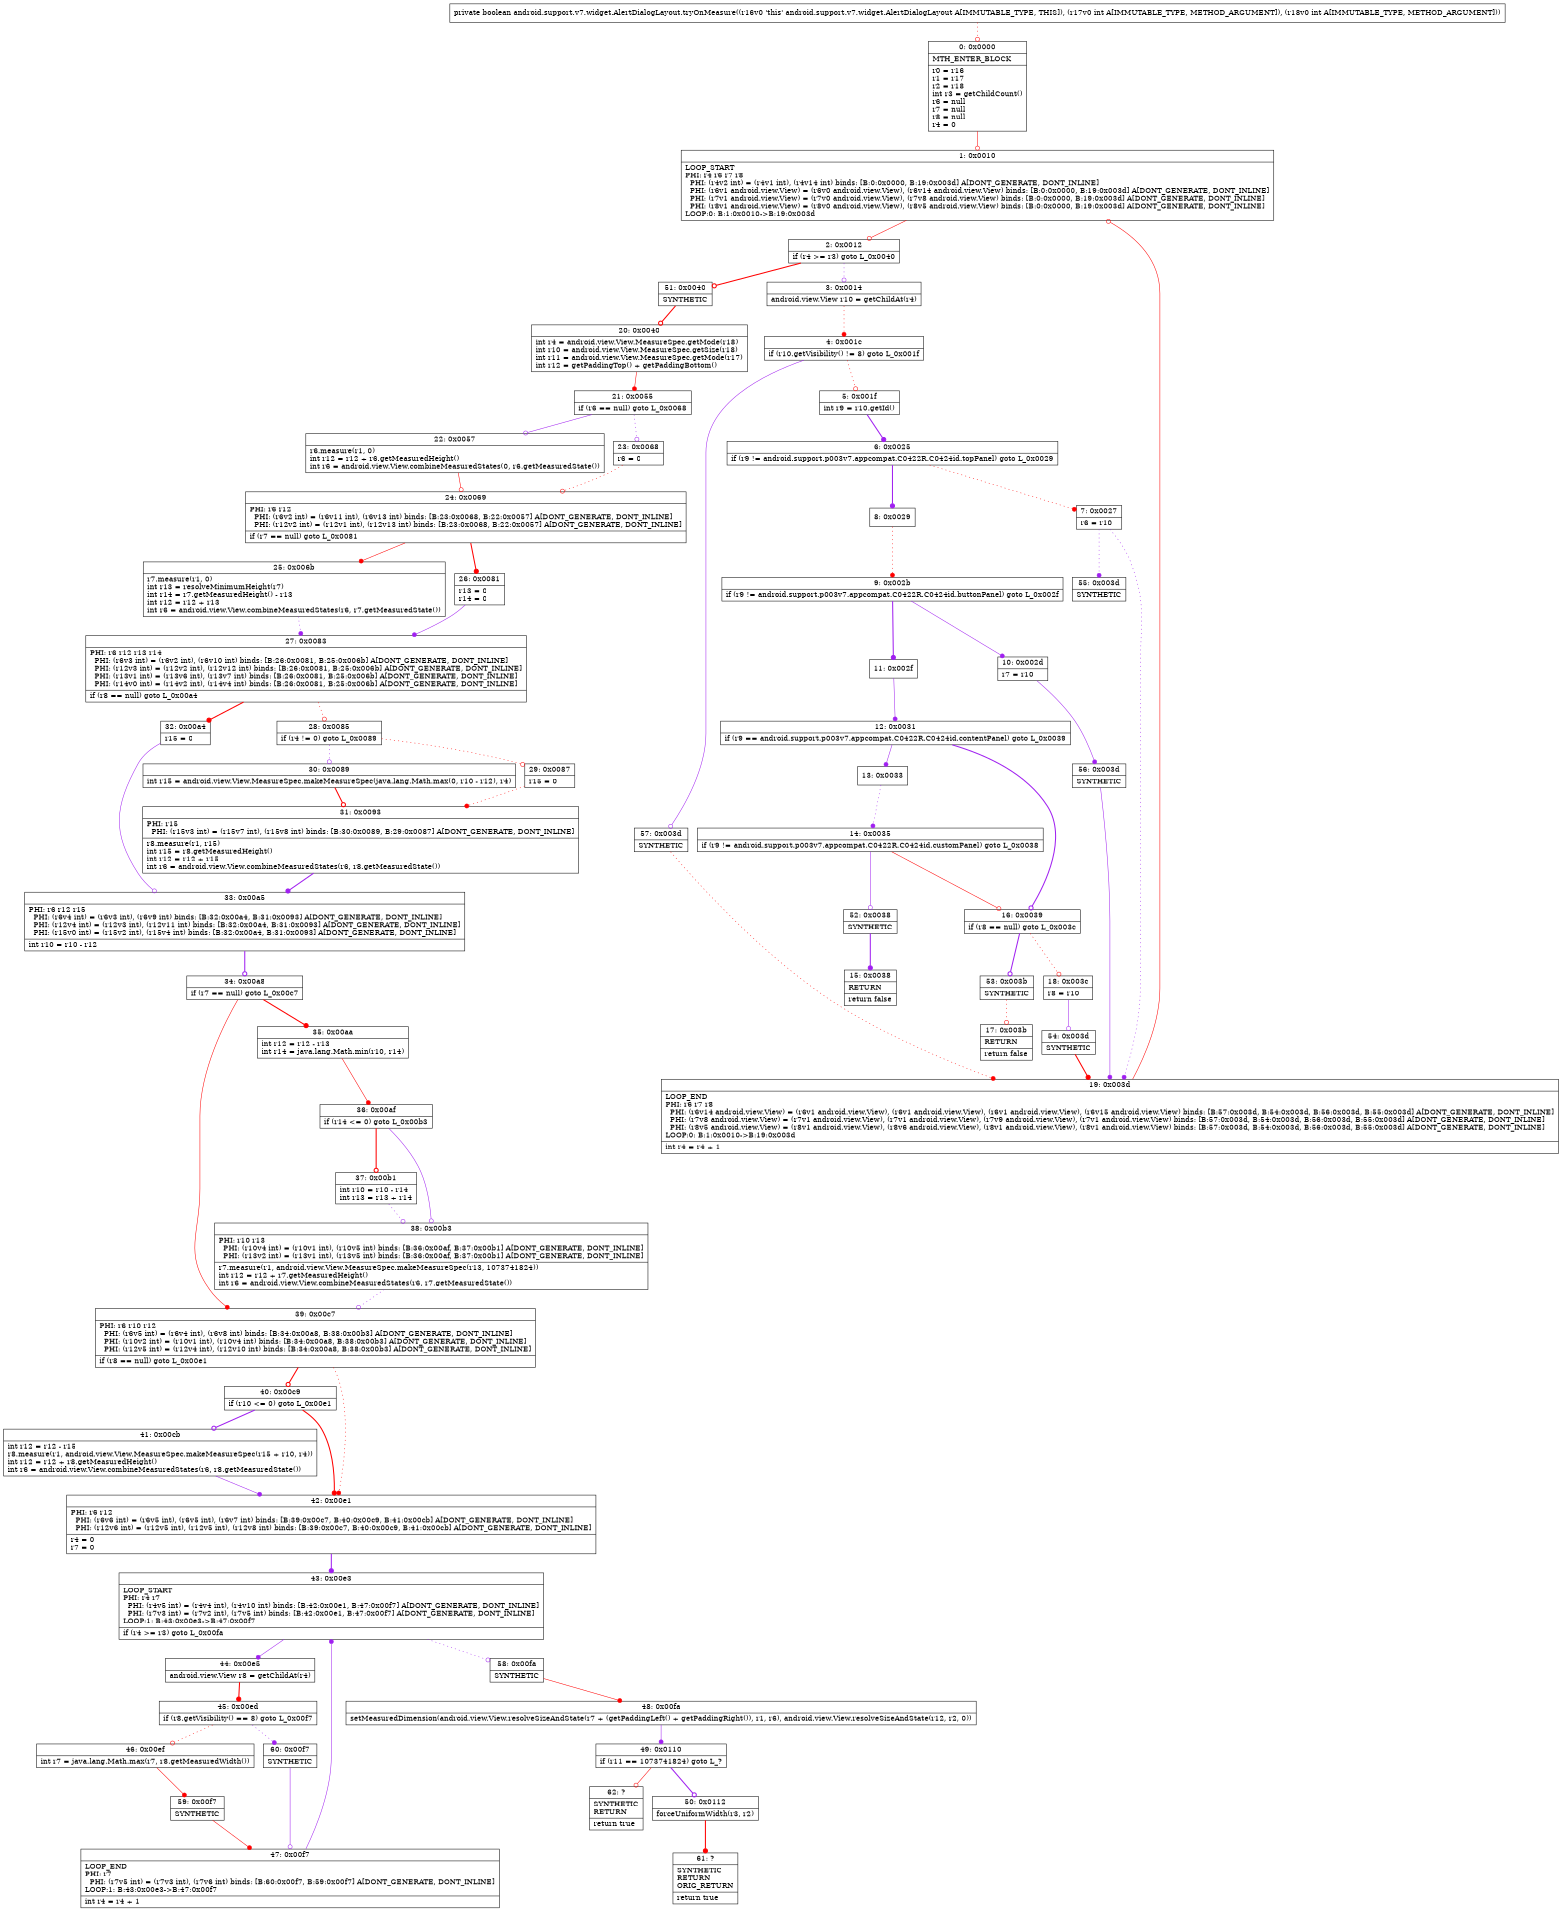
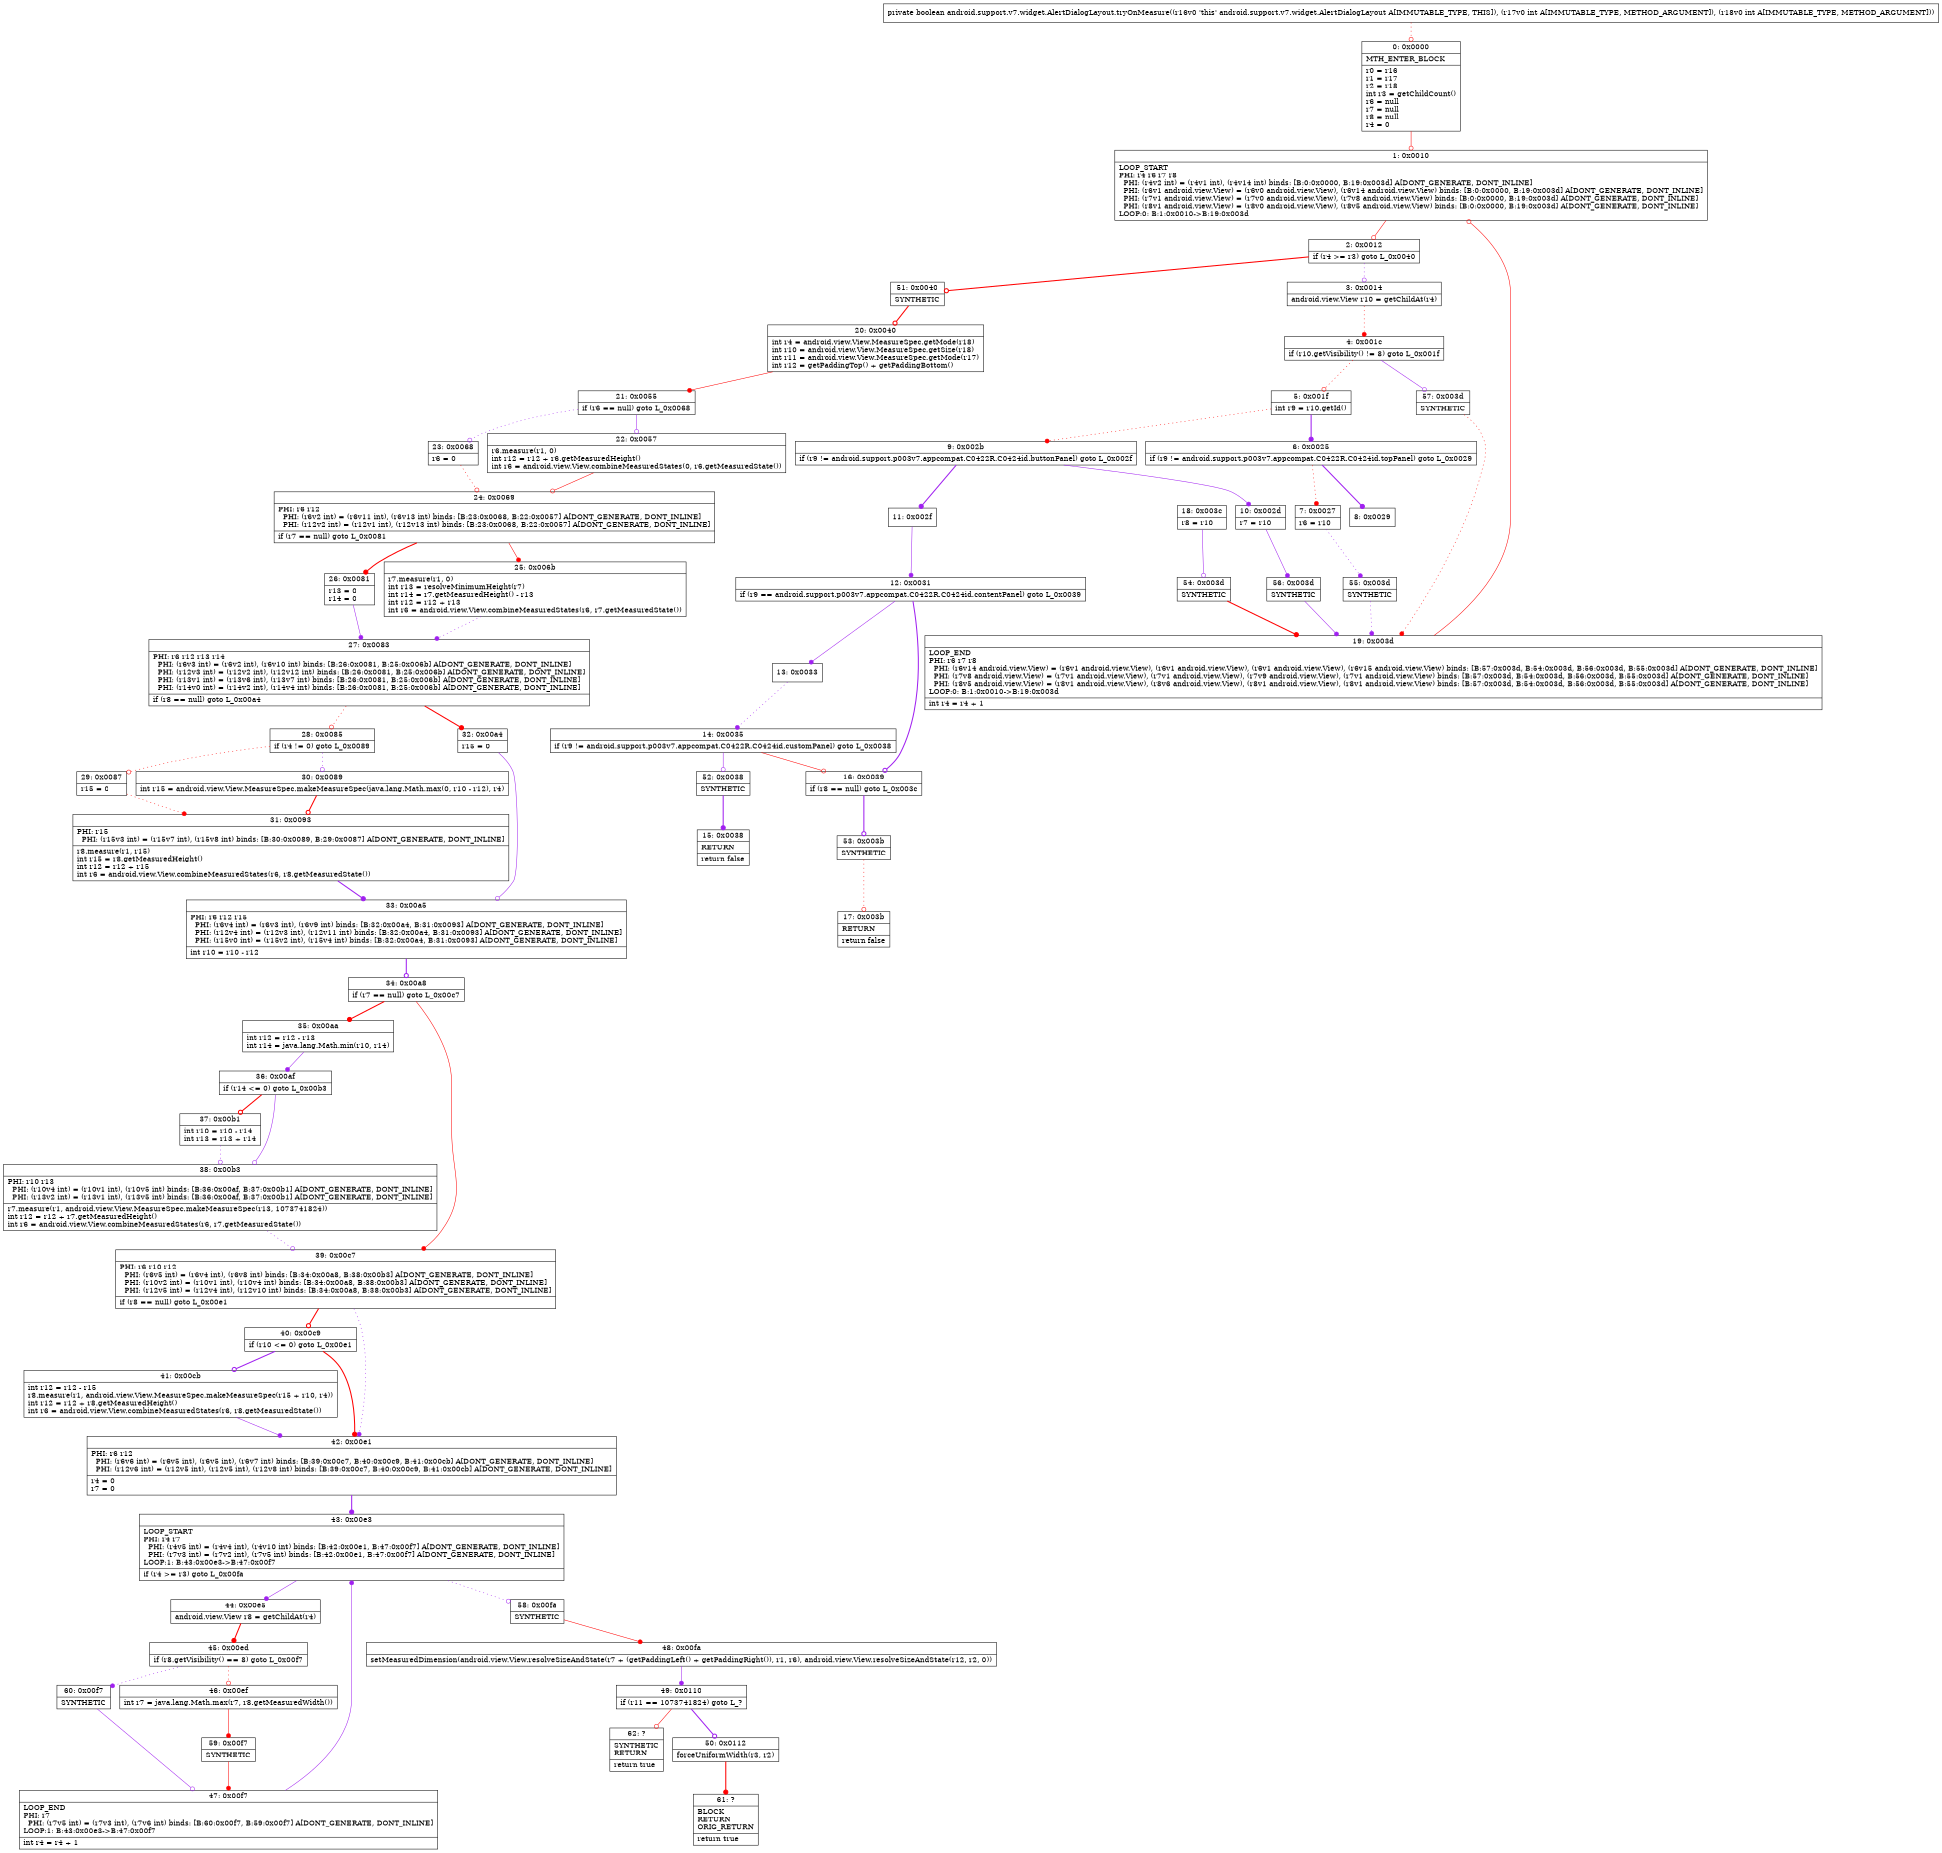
(892, 550) -> (1160, 425)
(1140, 799) -> (1371, 616)
(1044, 953) -> none
(355, 1079) -> (296, 1060)
(345, 1429) -> (366, 1370)
(700, 1870) -> (711, 1812)
